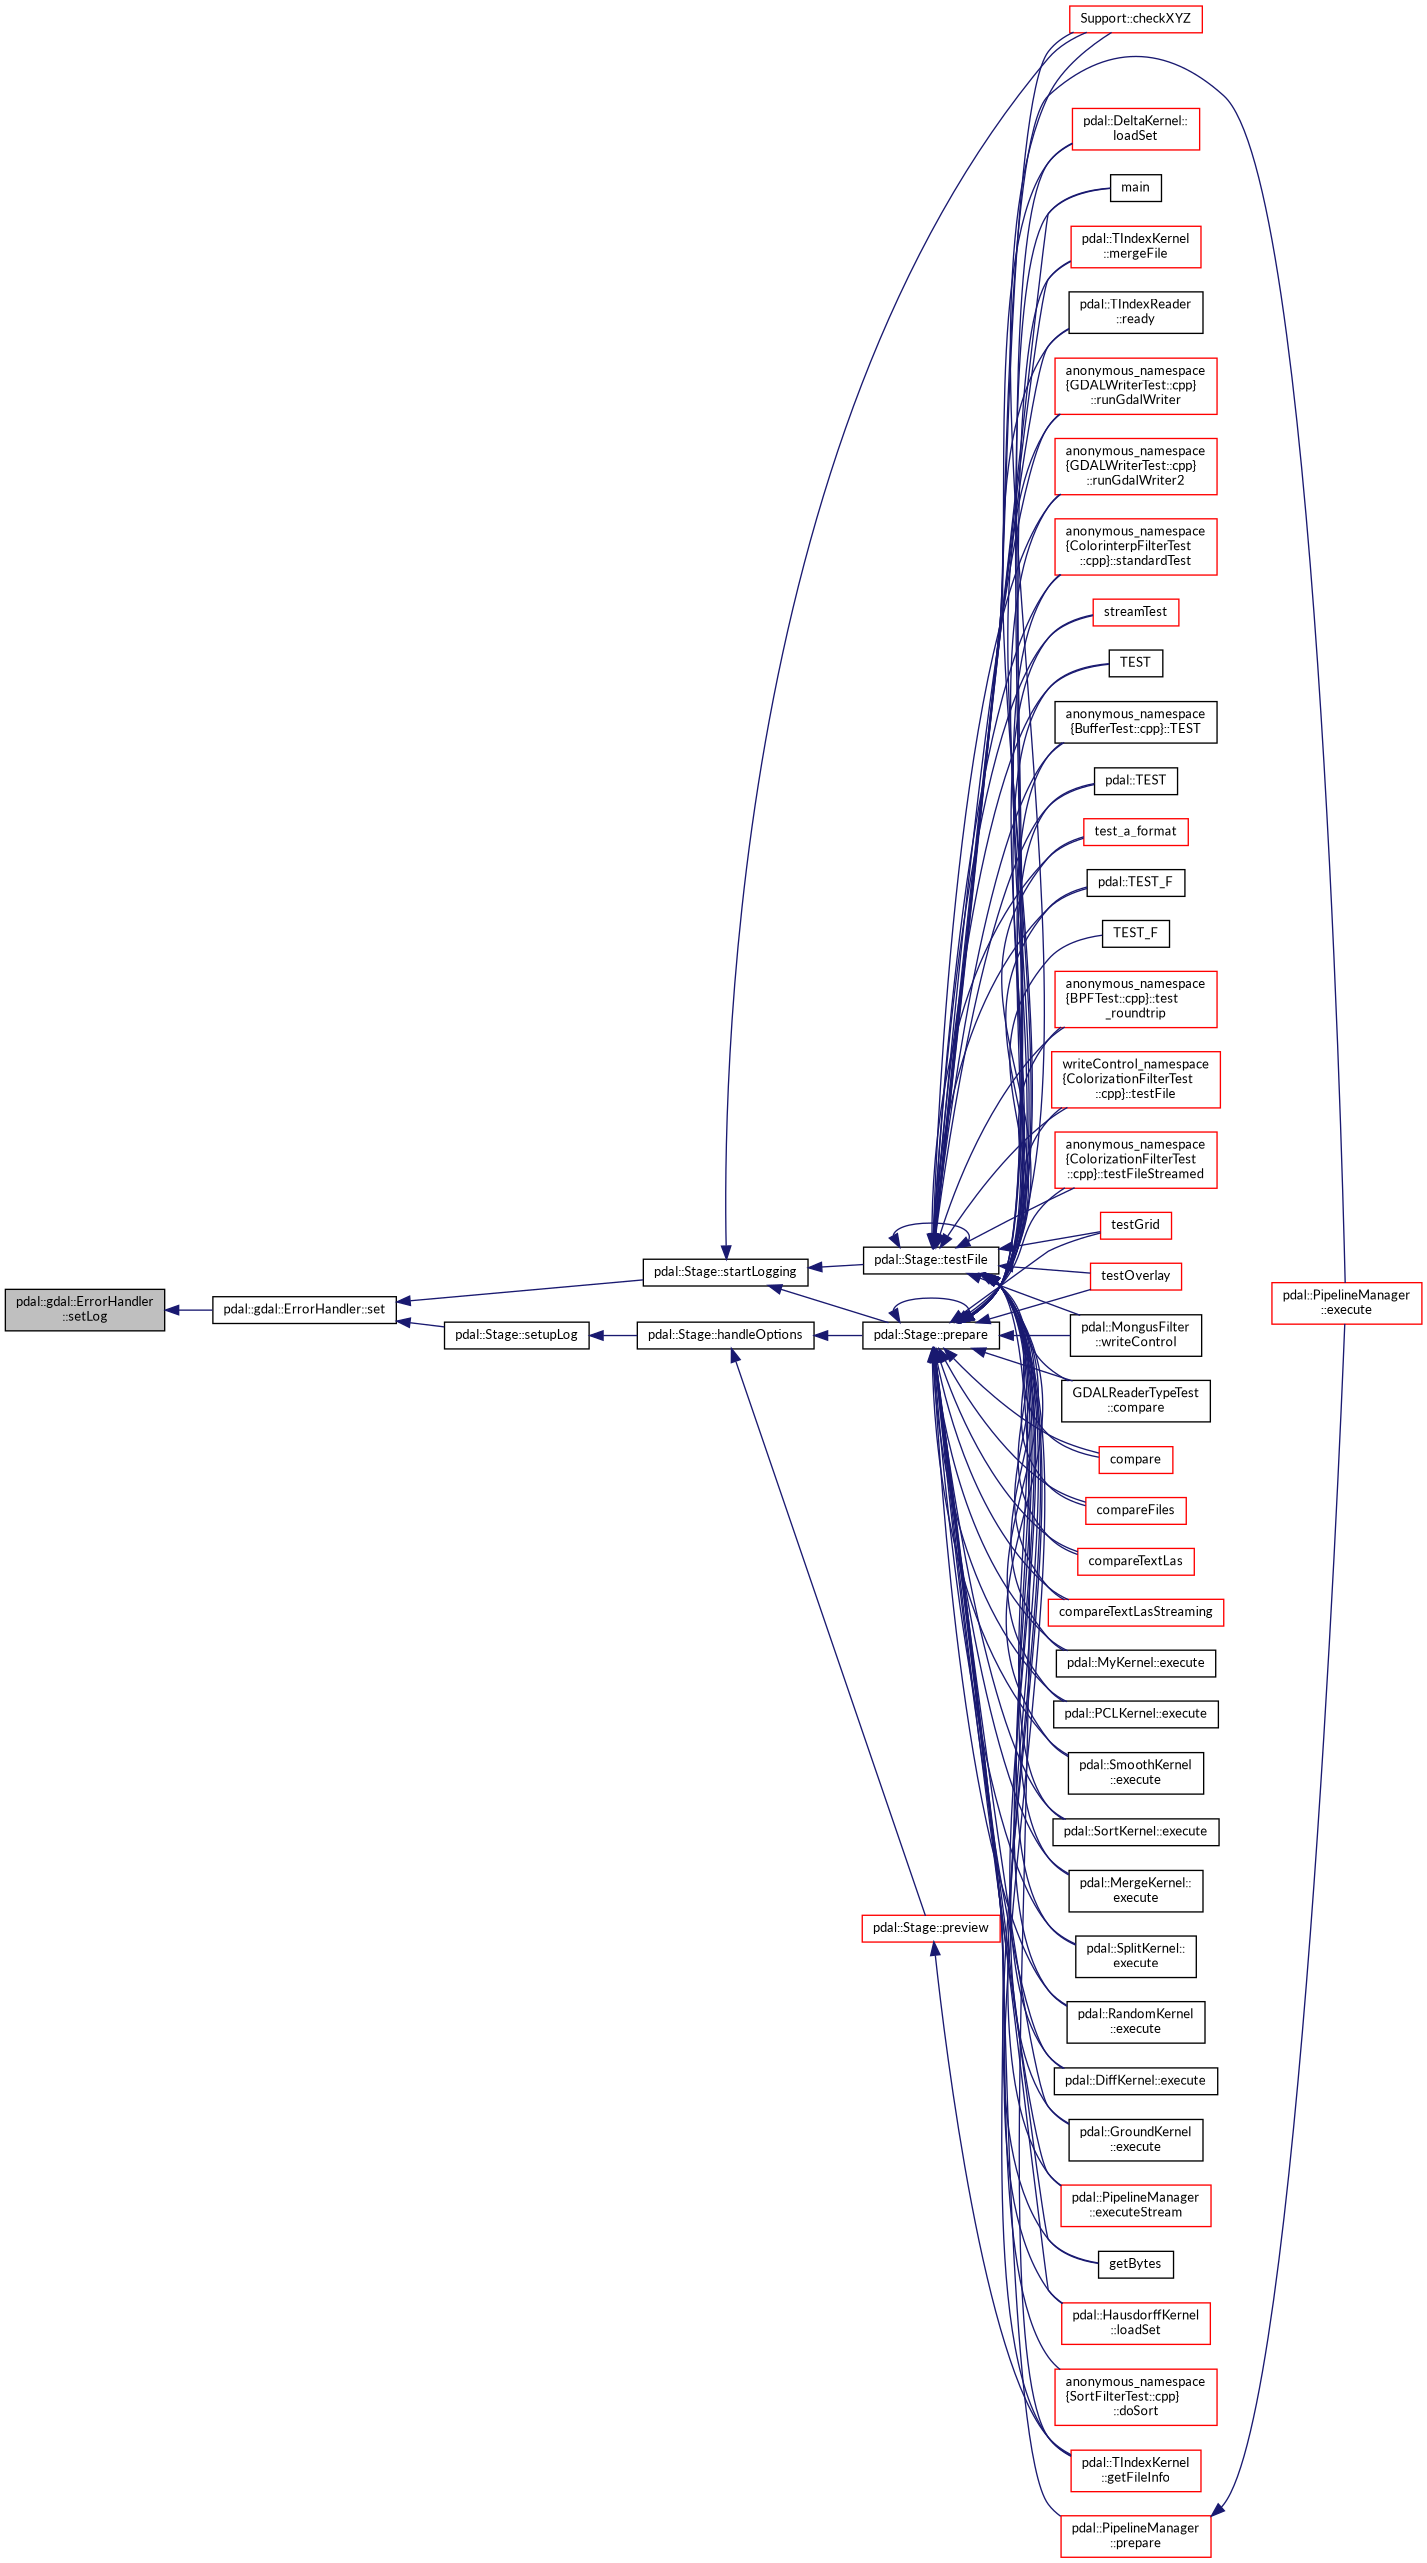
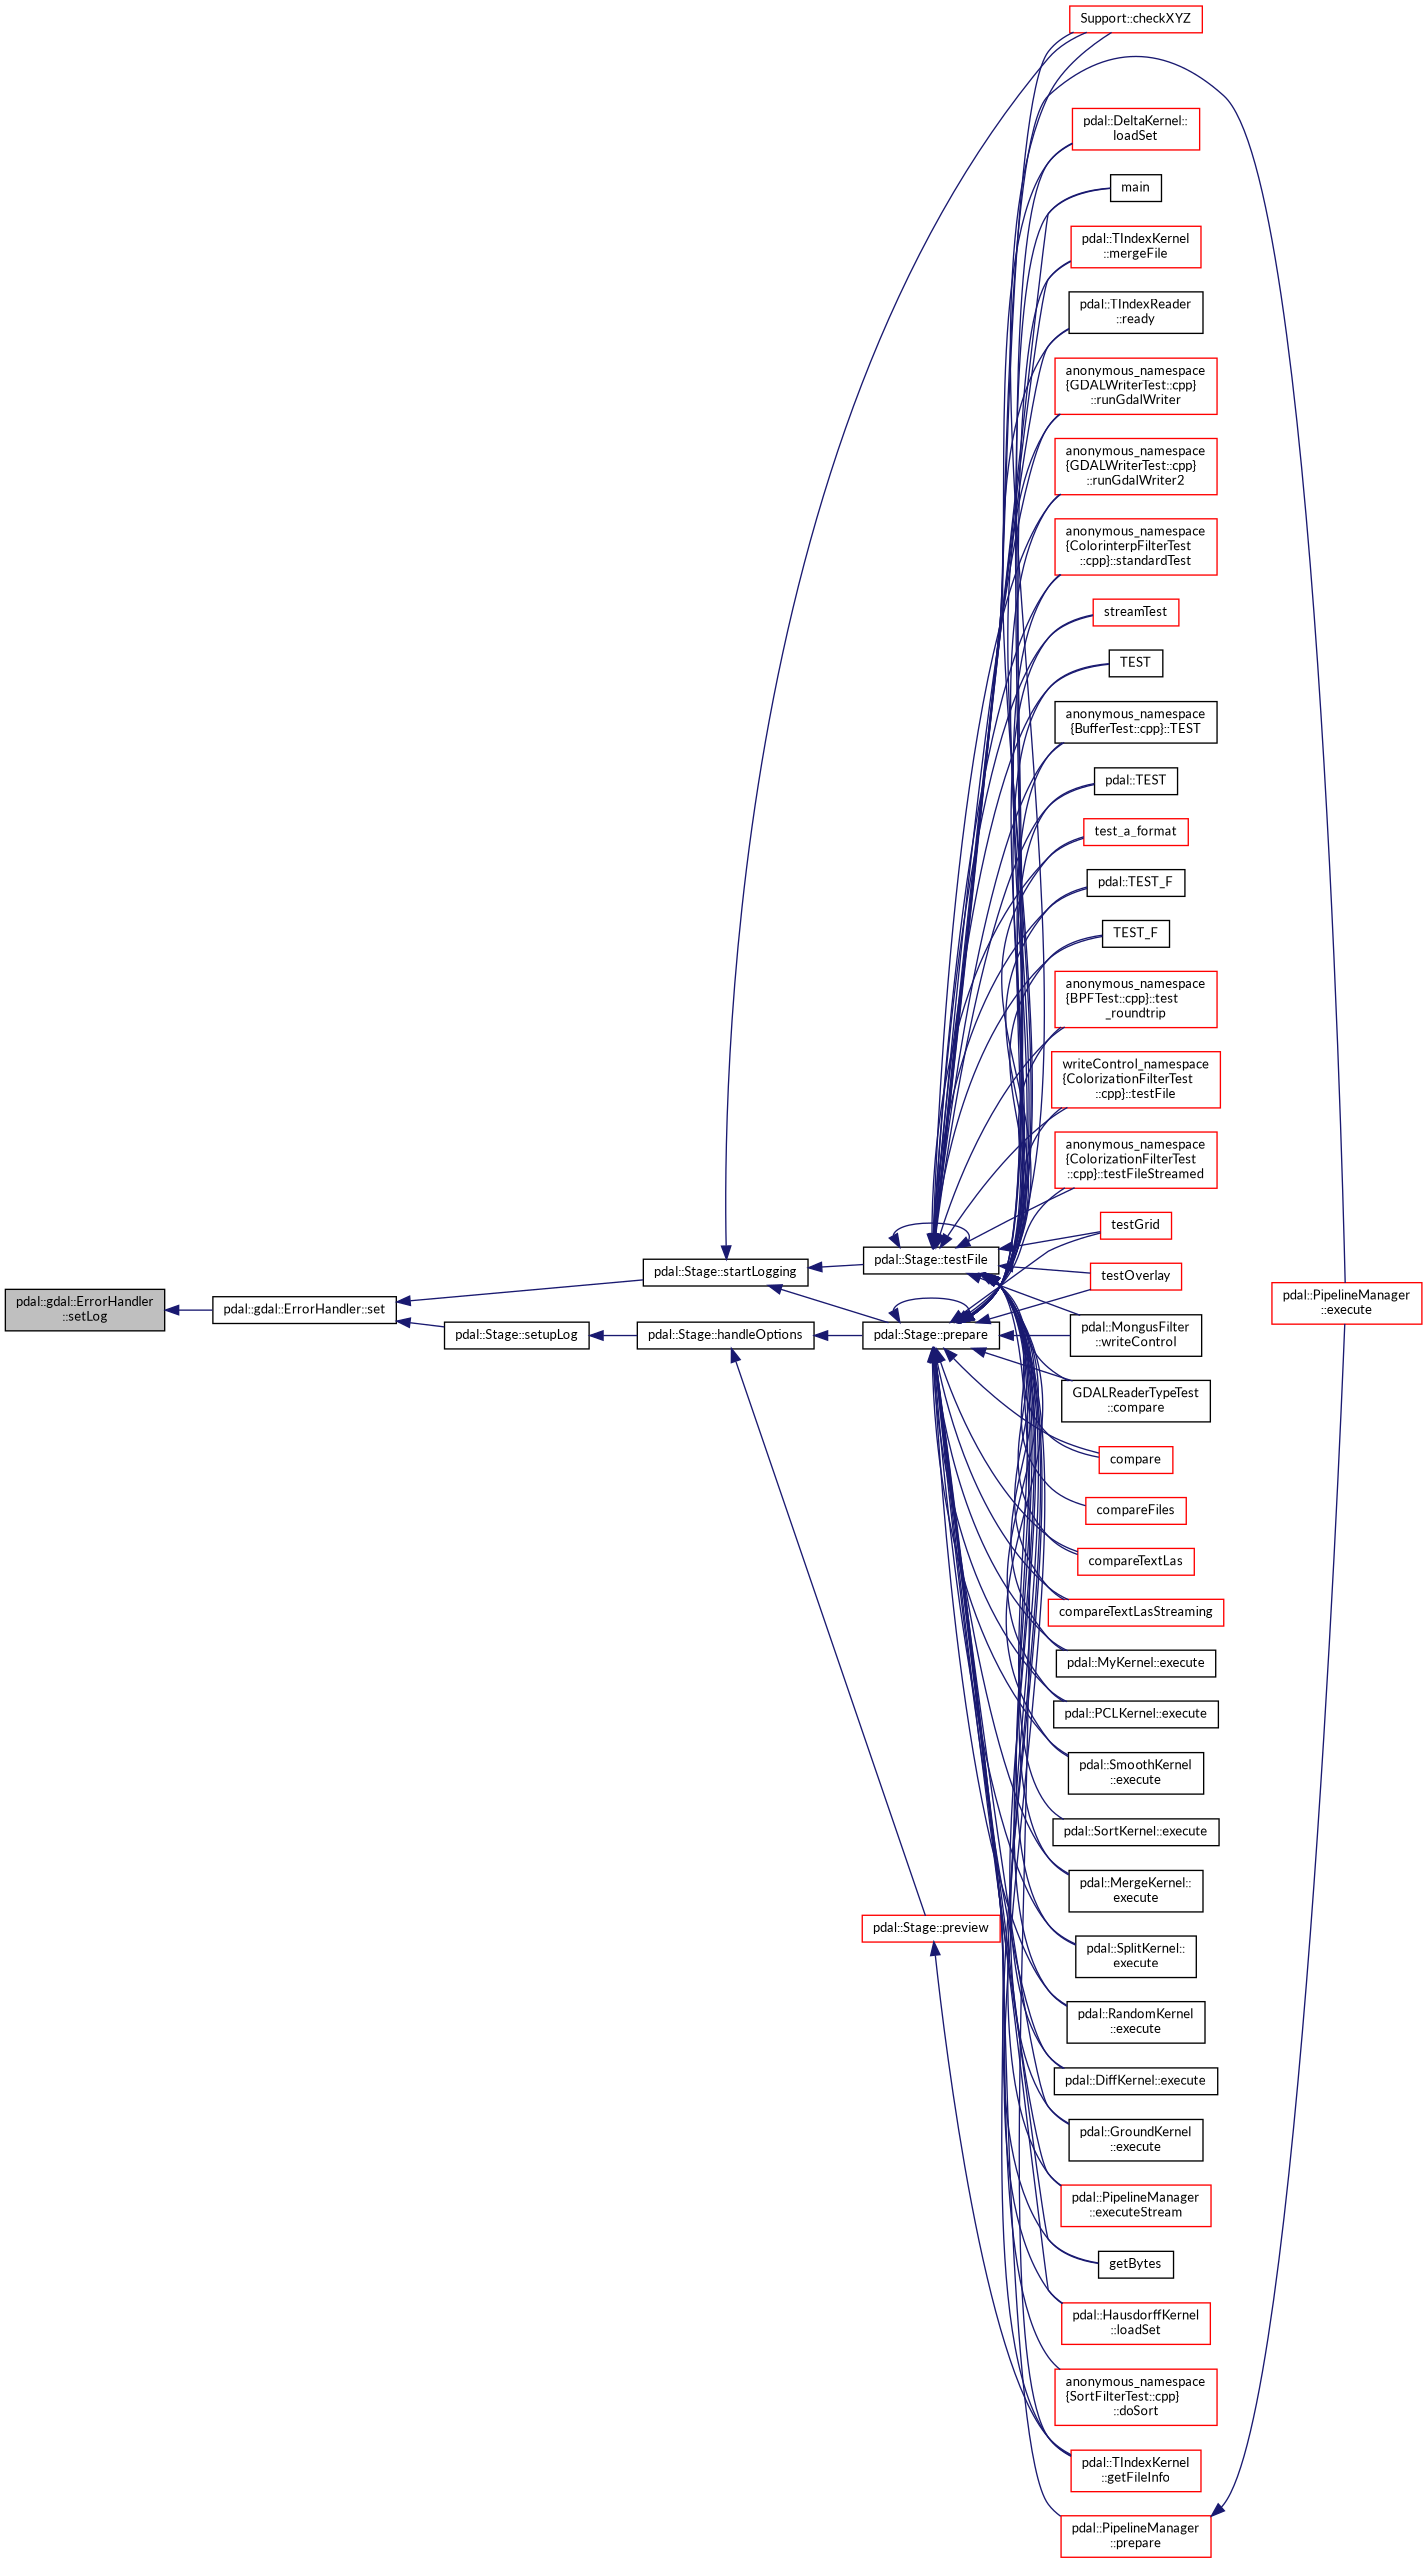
none -> (981, 1059)
(1003, 1444) -> none
(991, 1671) -> none
